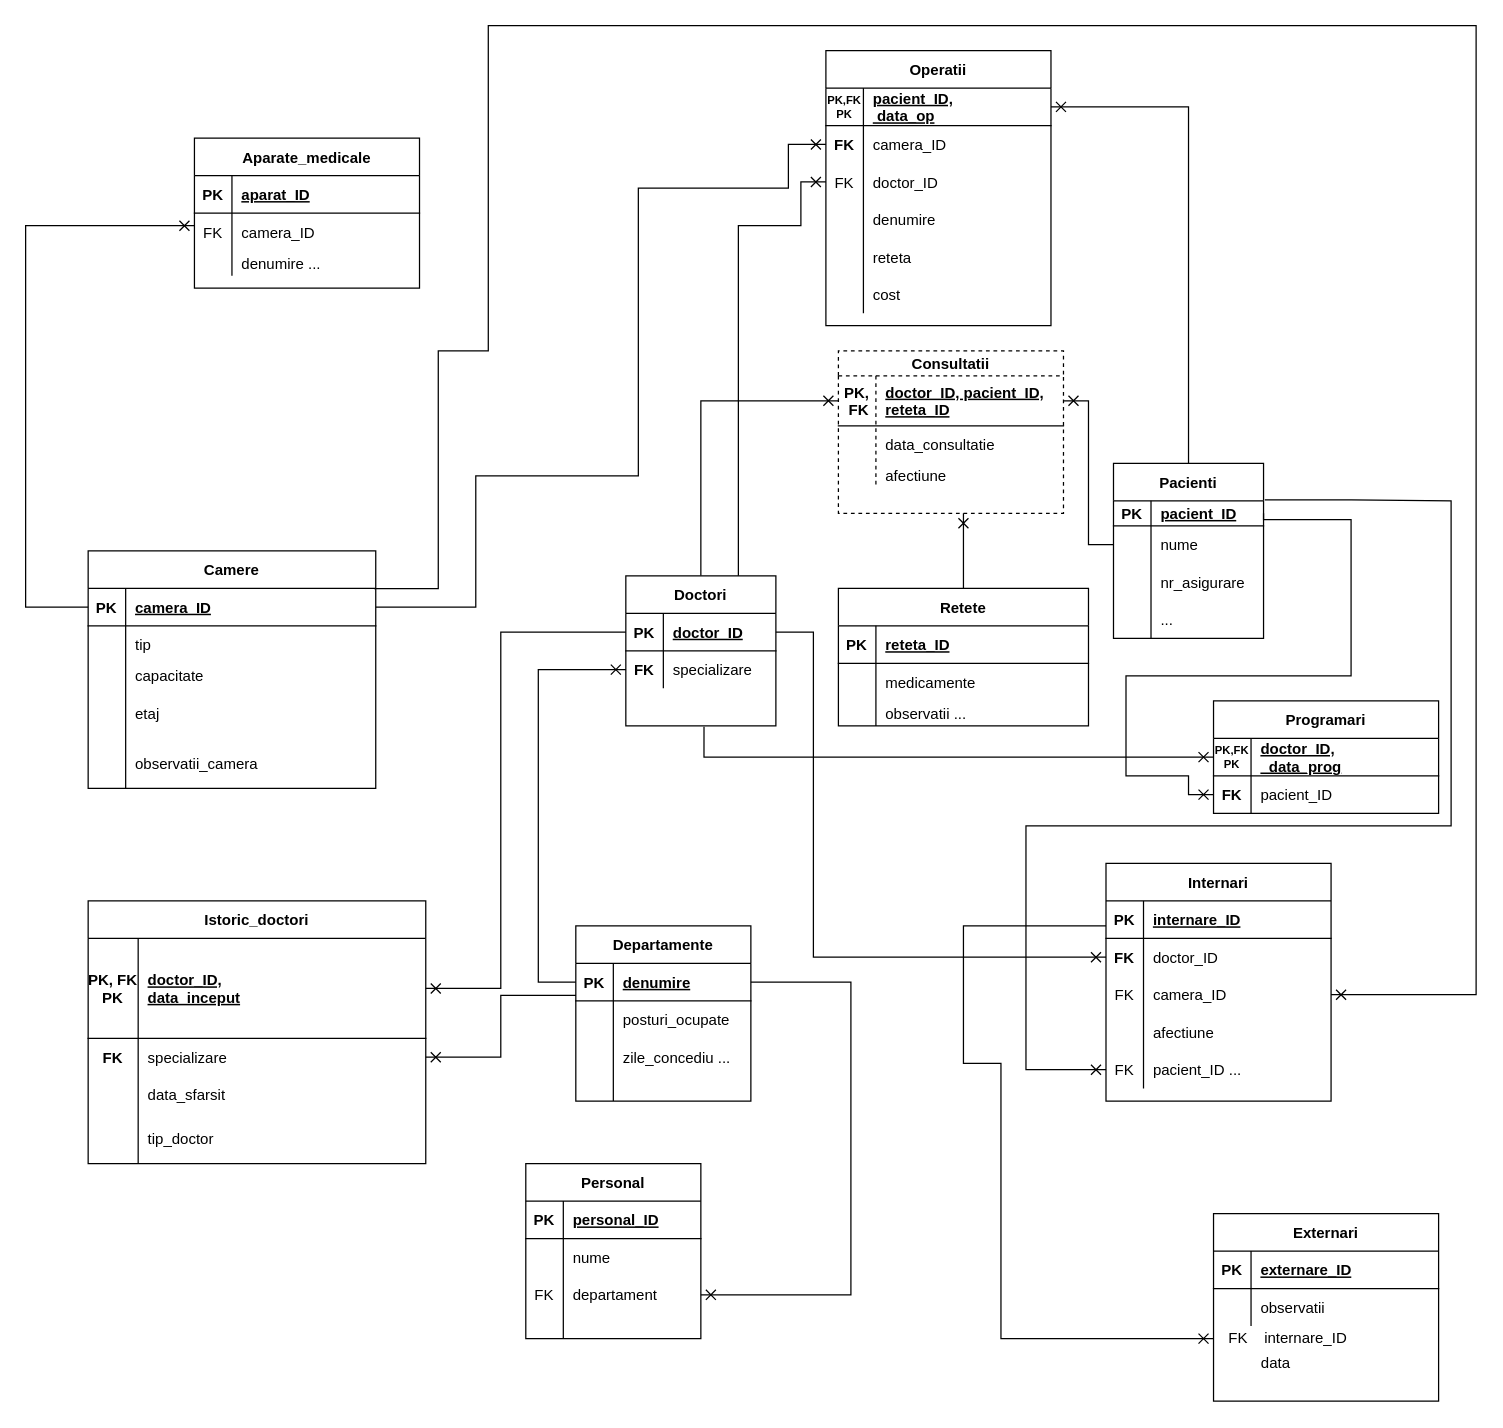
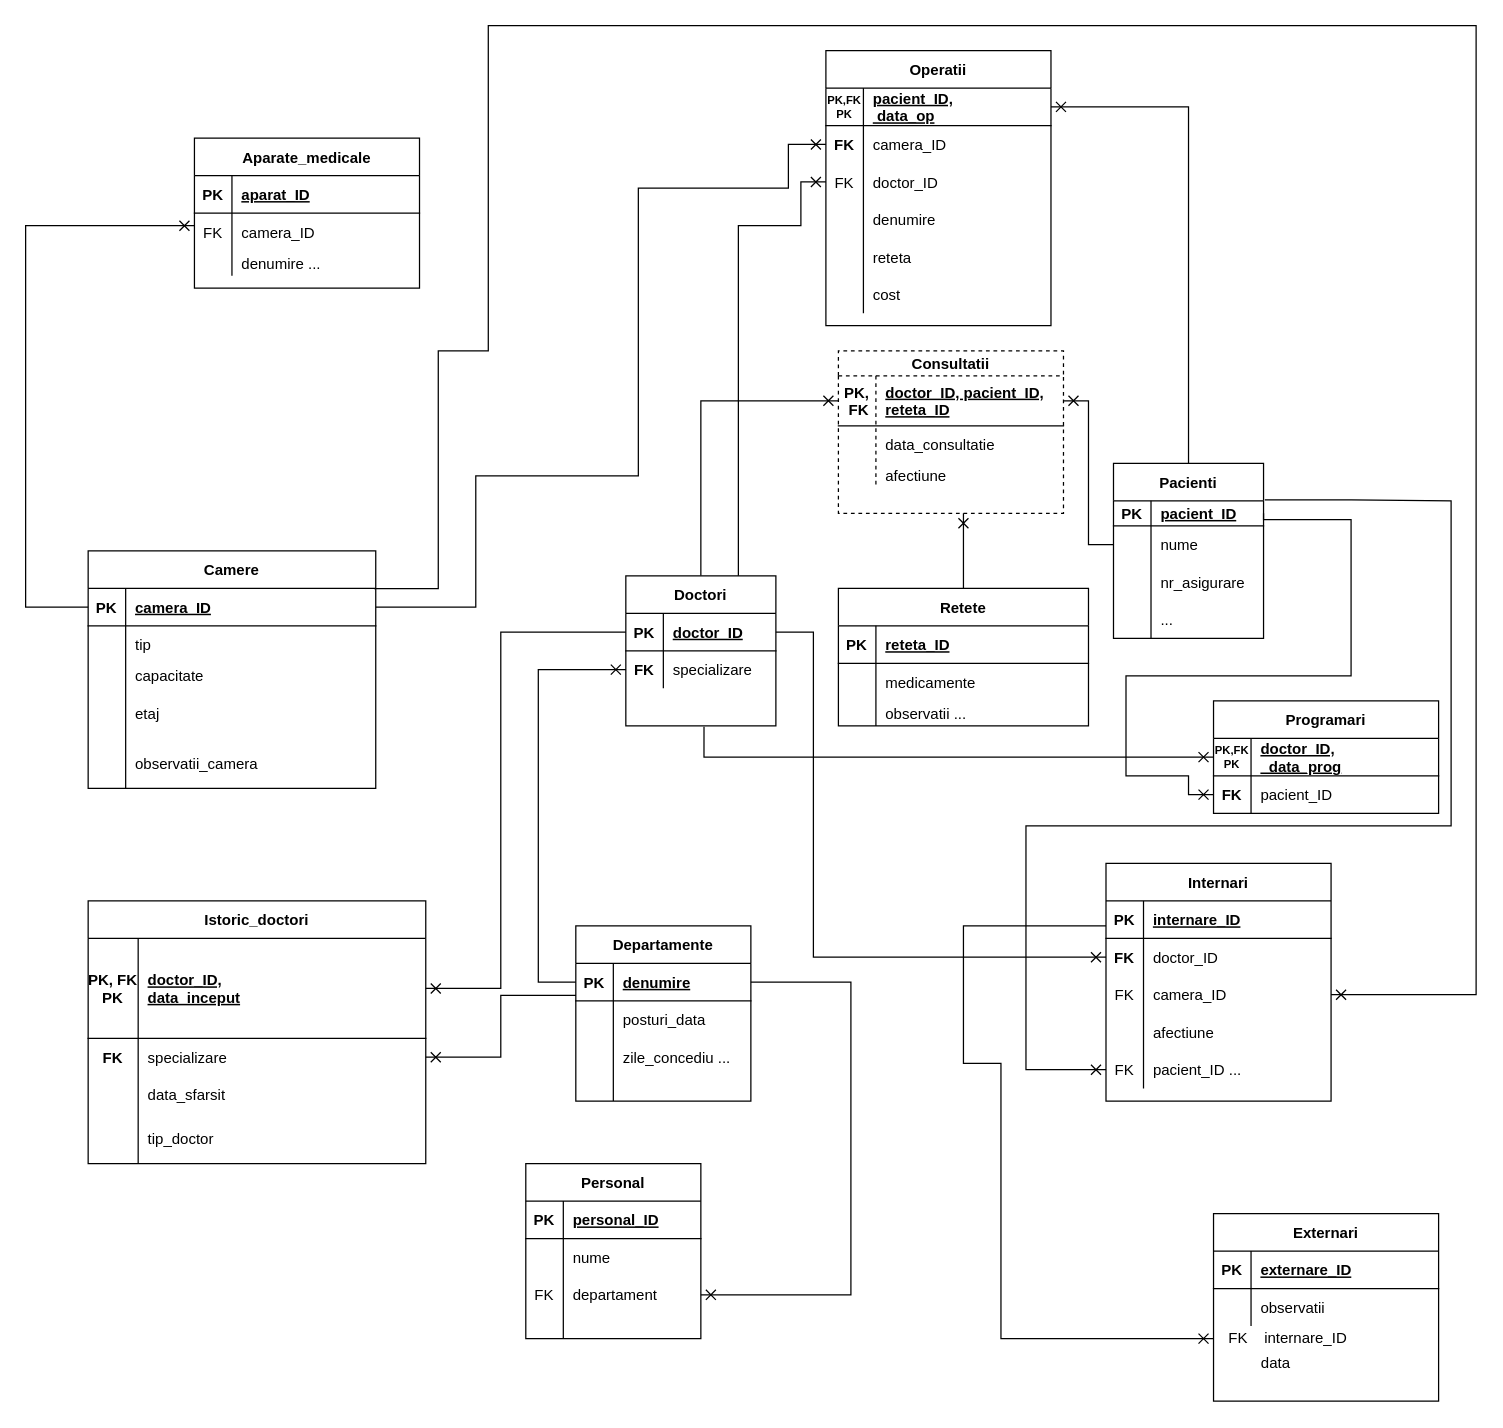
(684, 1020) -> (671, 1020)
